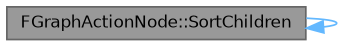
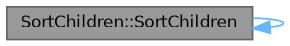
(156, 23) -> (130, 23)
